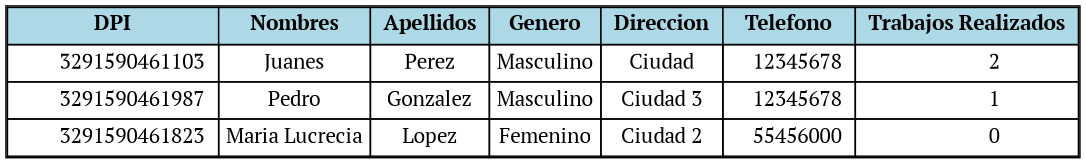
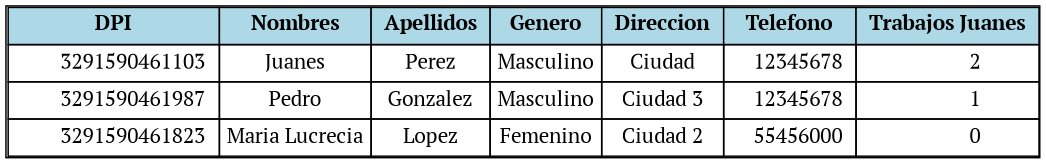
(967, 24) -> (948, 24)
